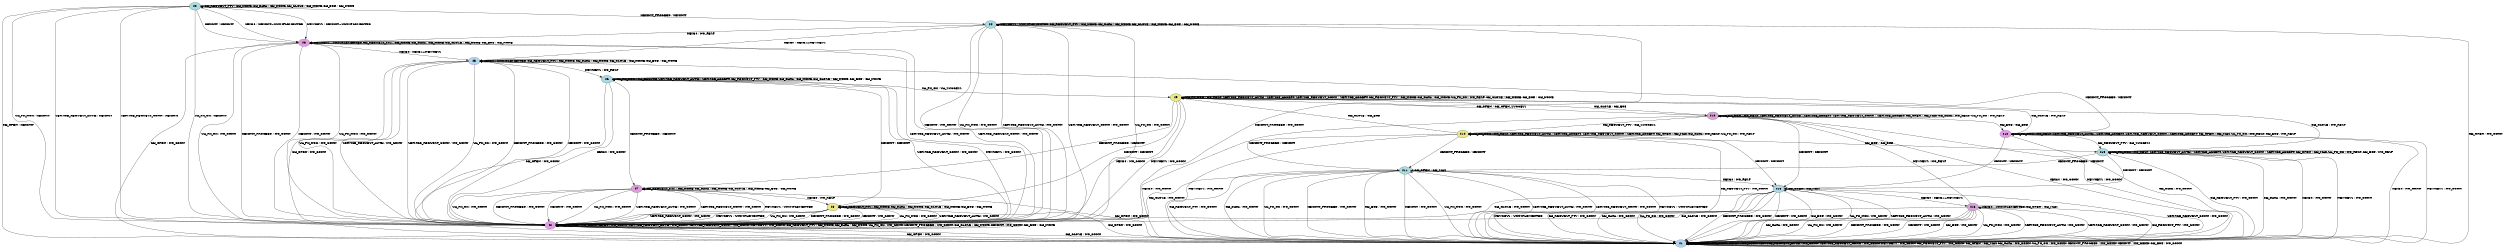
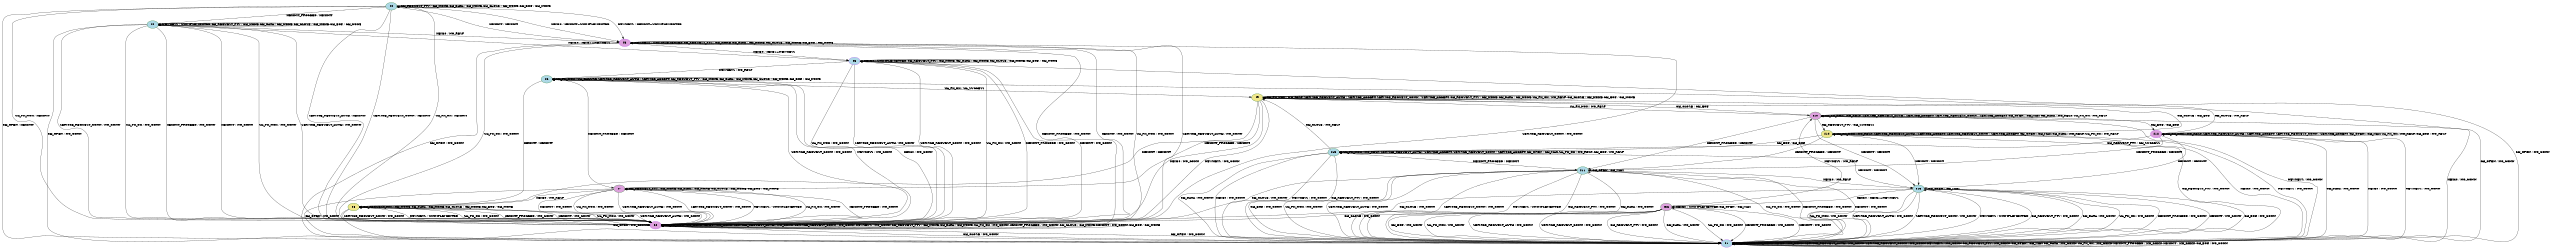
(1352, 84) -> (1881, 165)
(1502, 107) -> (1588, 107)
(1973, 207) -> (1666, 207)
